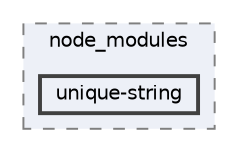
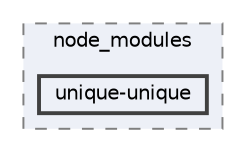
(119, 95) -> (123, 95)
